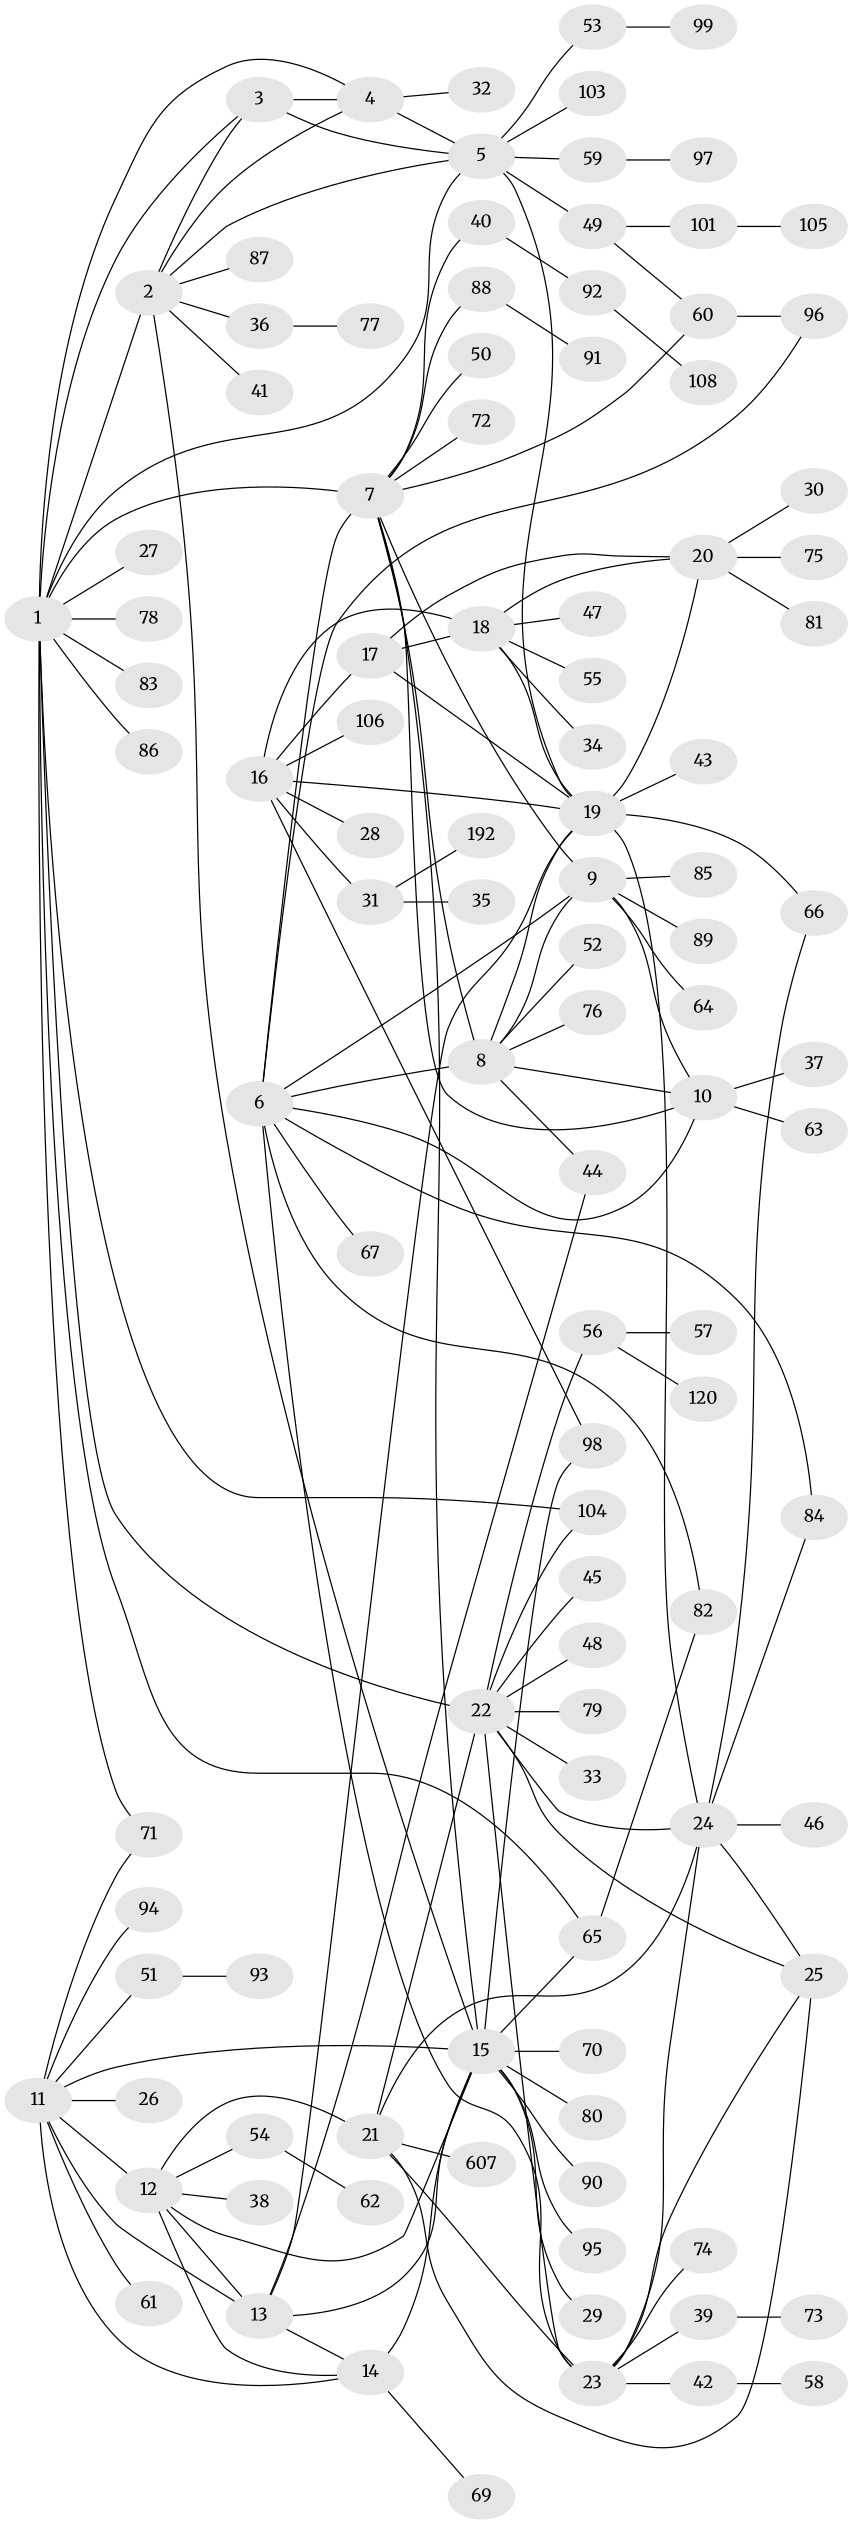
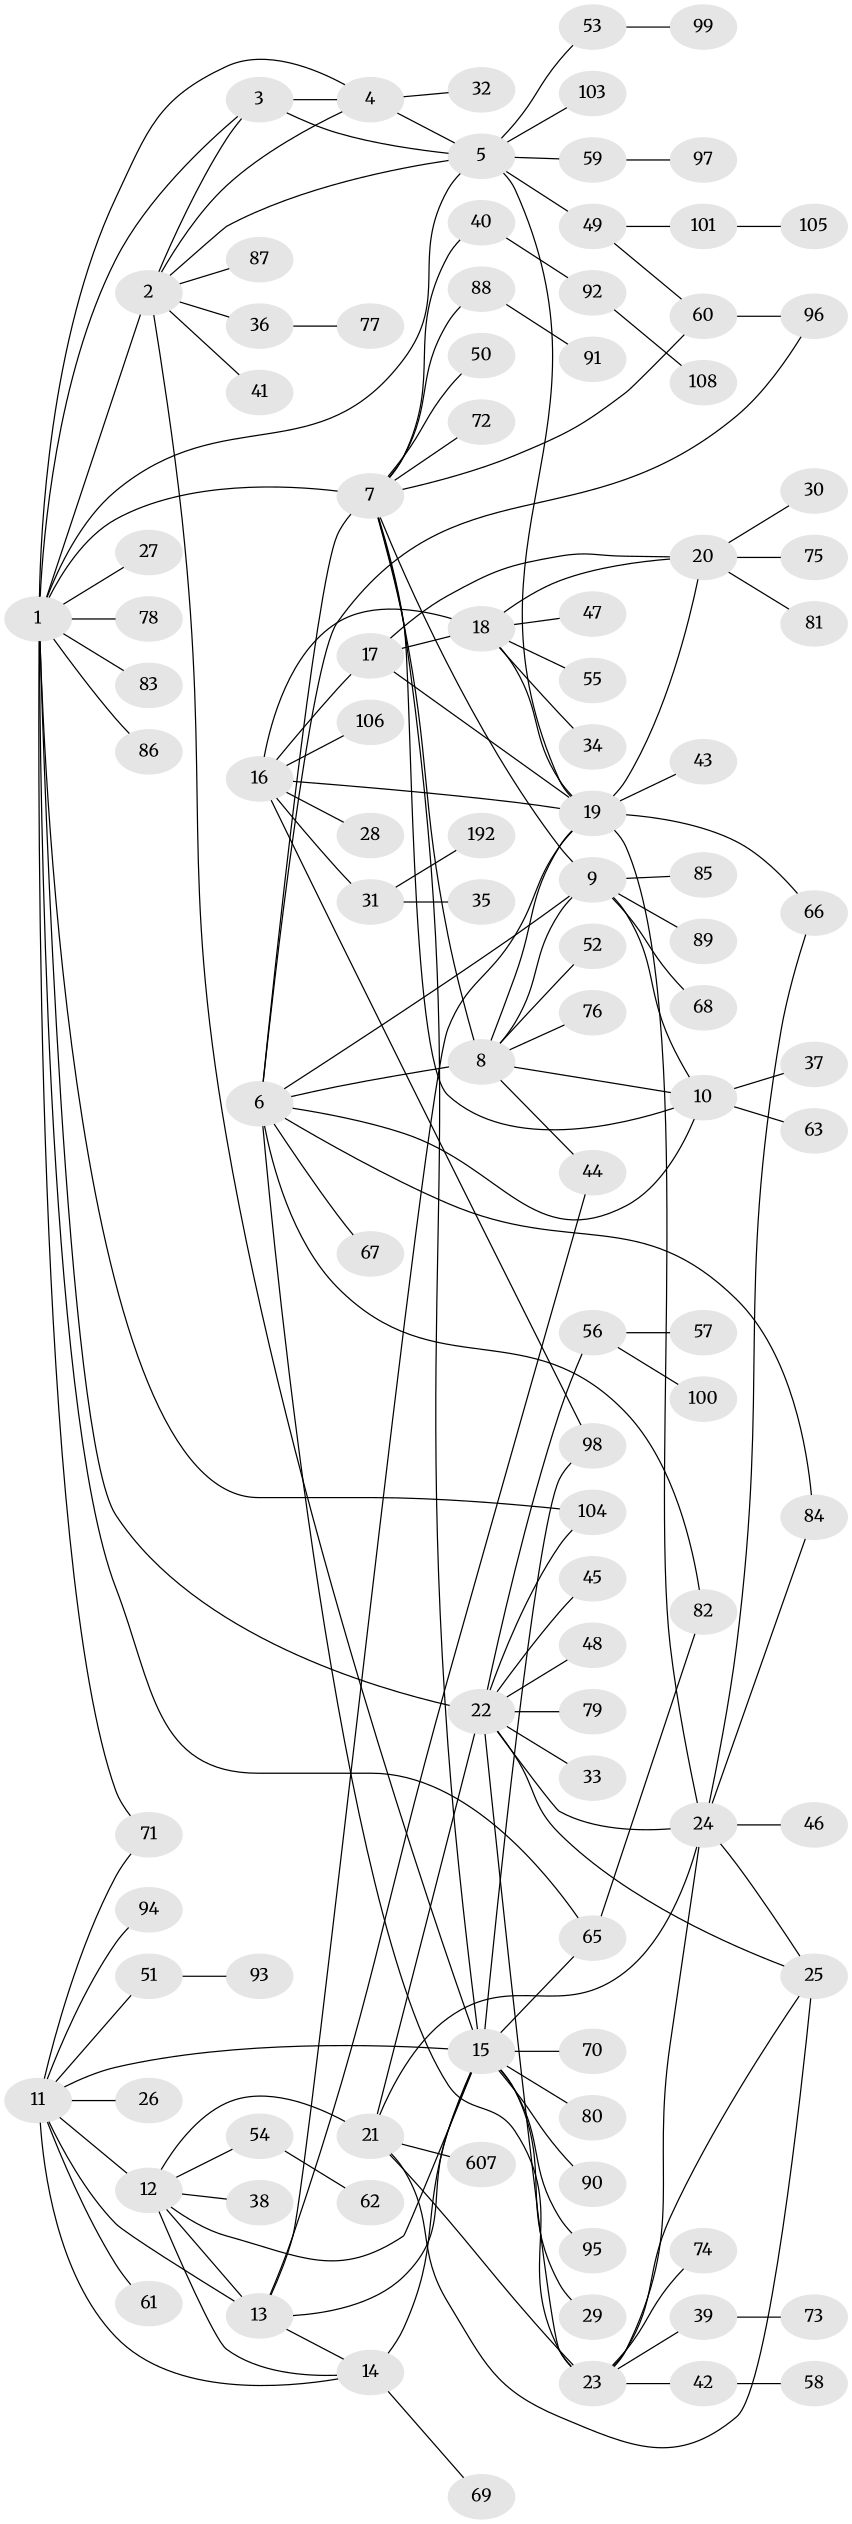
(703, 1008) -> (703, 1008)
(703, 1399) -> (703, 1399)
